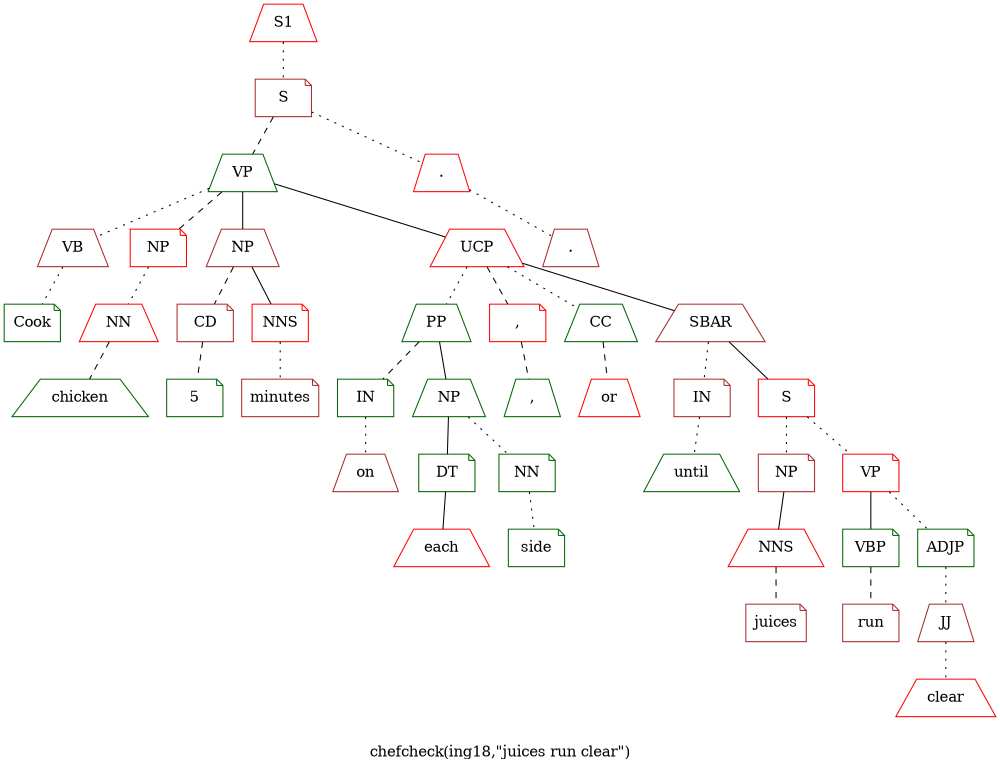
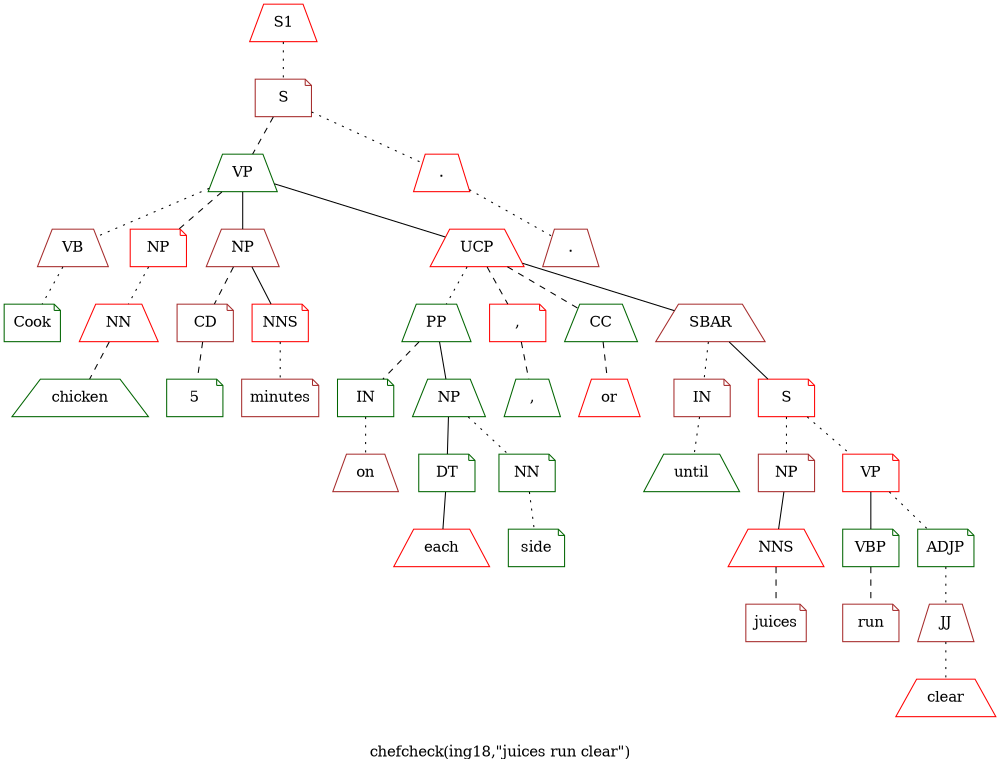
(543, 288) -> (543, 288)
